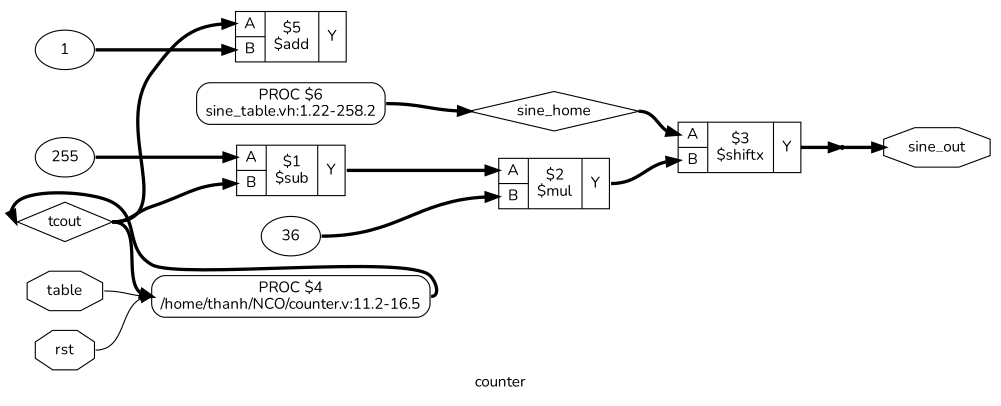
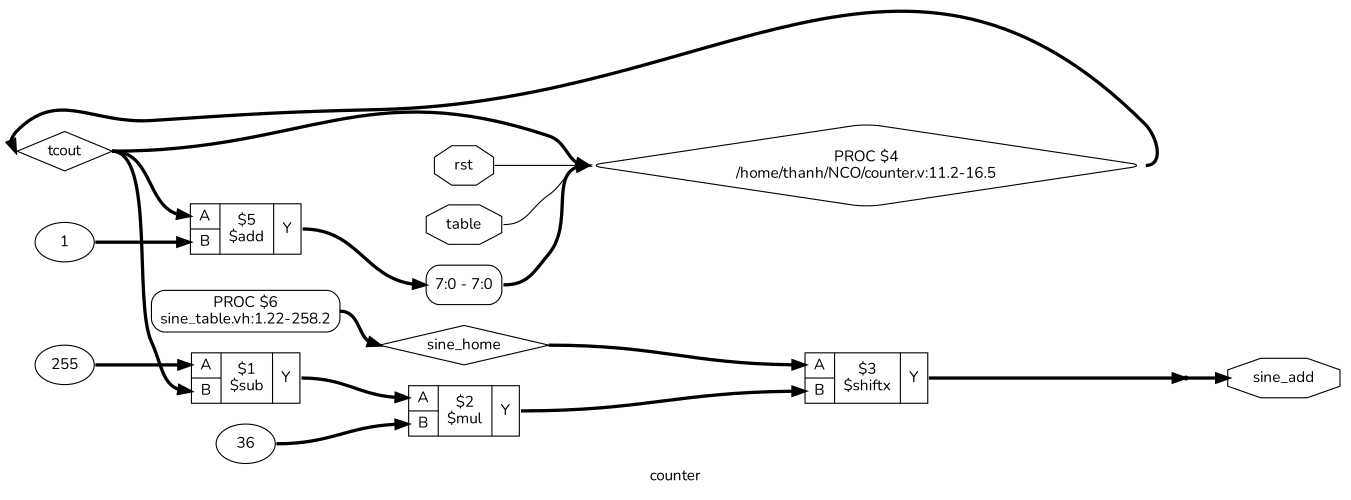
(937, 147) -> (1284, 378)
none -> (464, 285)
(291, 296) -> (866, 165)
